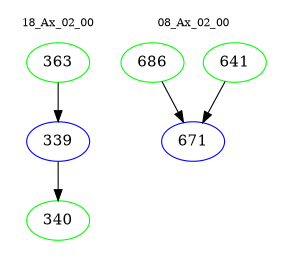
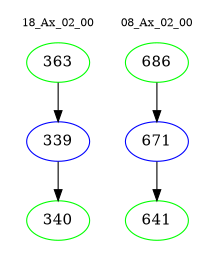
(217, 97) -> (157, 176)
